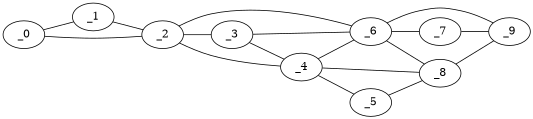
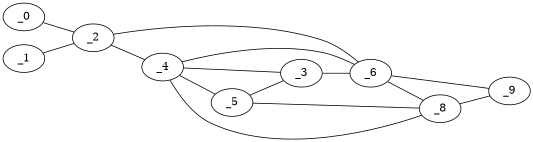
(59, 26) -> none
(440, 32) -> none
(197, 35) -> (267, 88)
